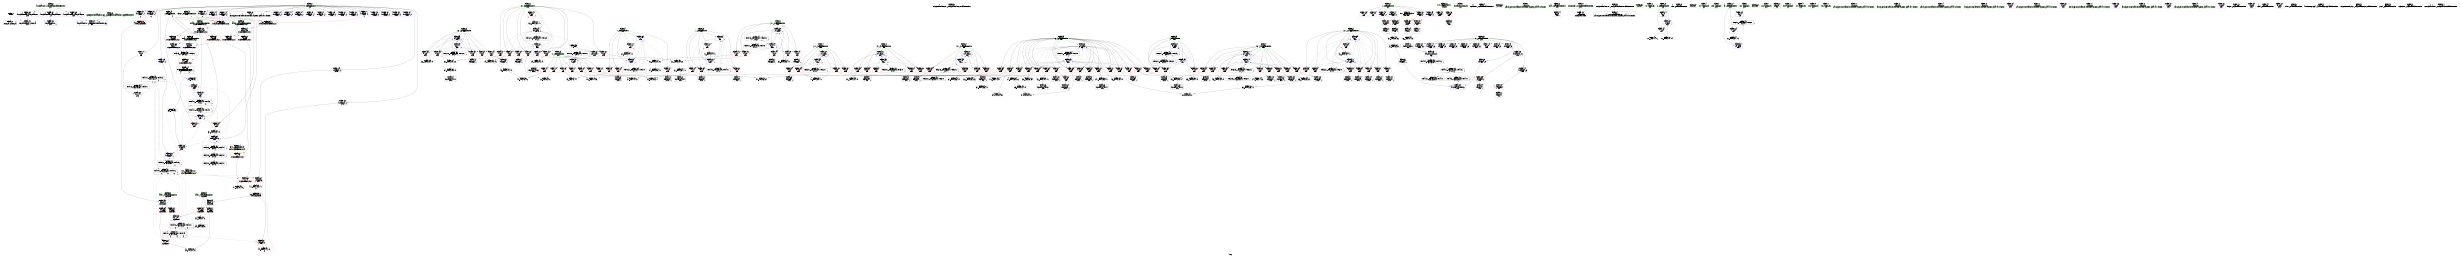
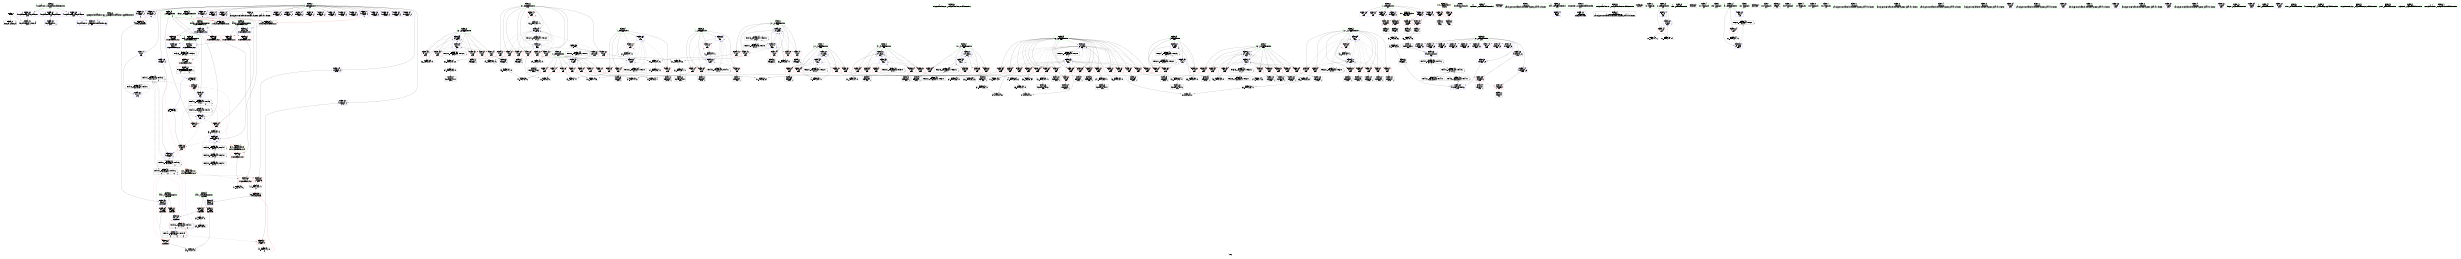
none -> (1440, 23)
